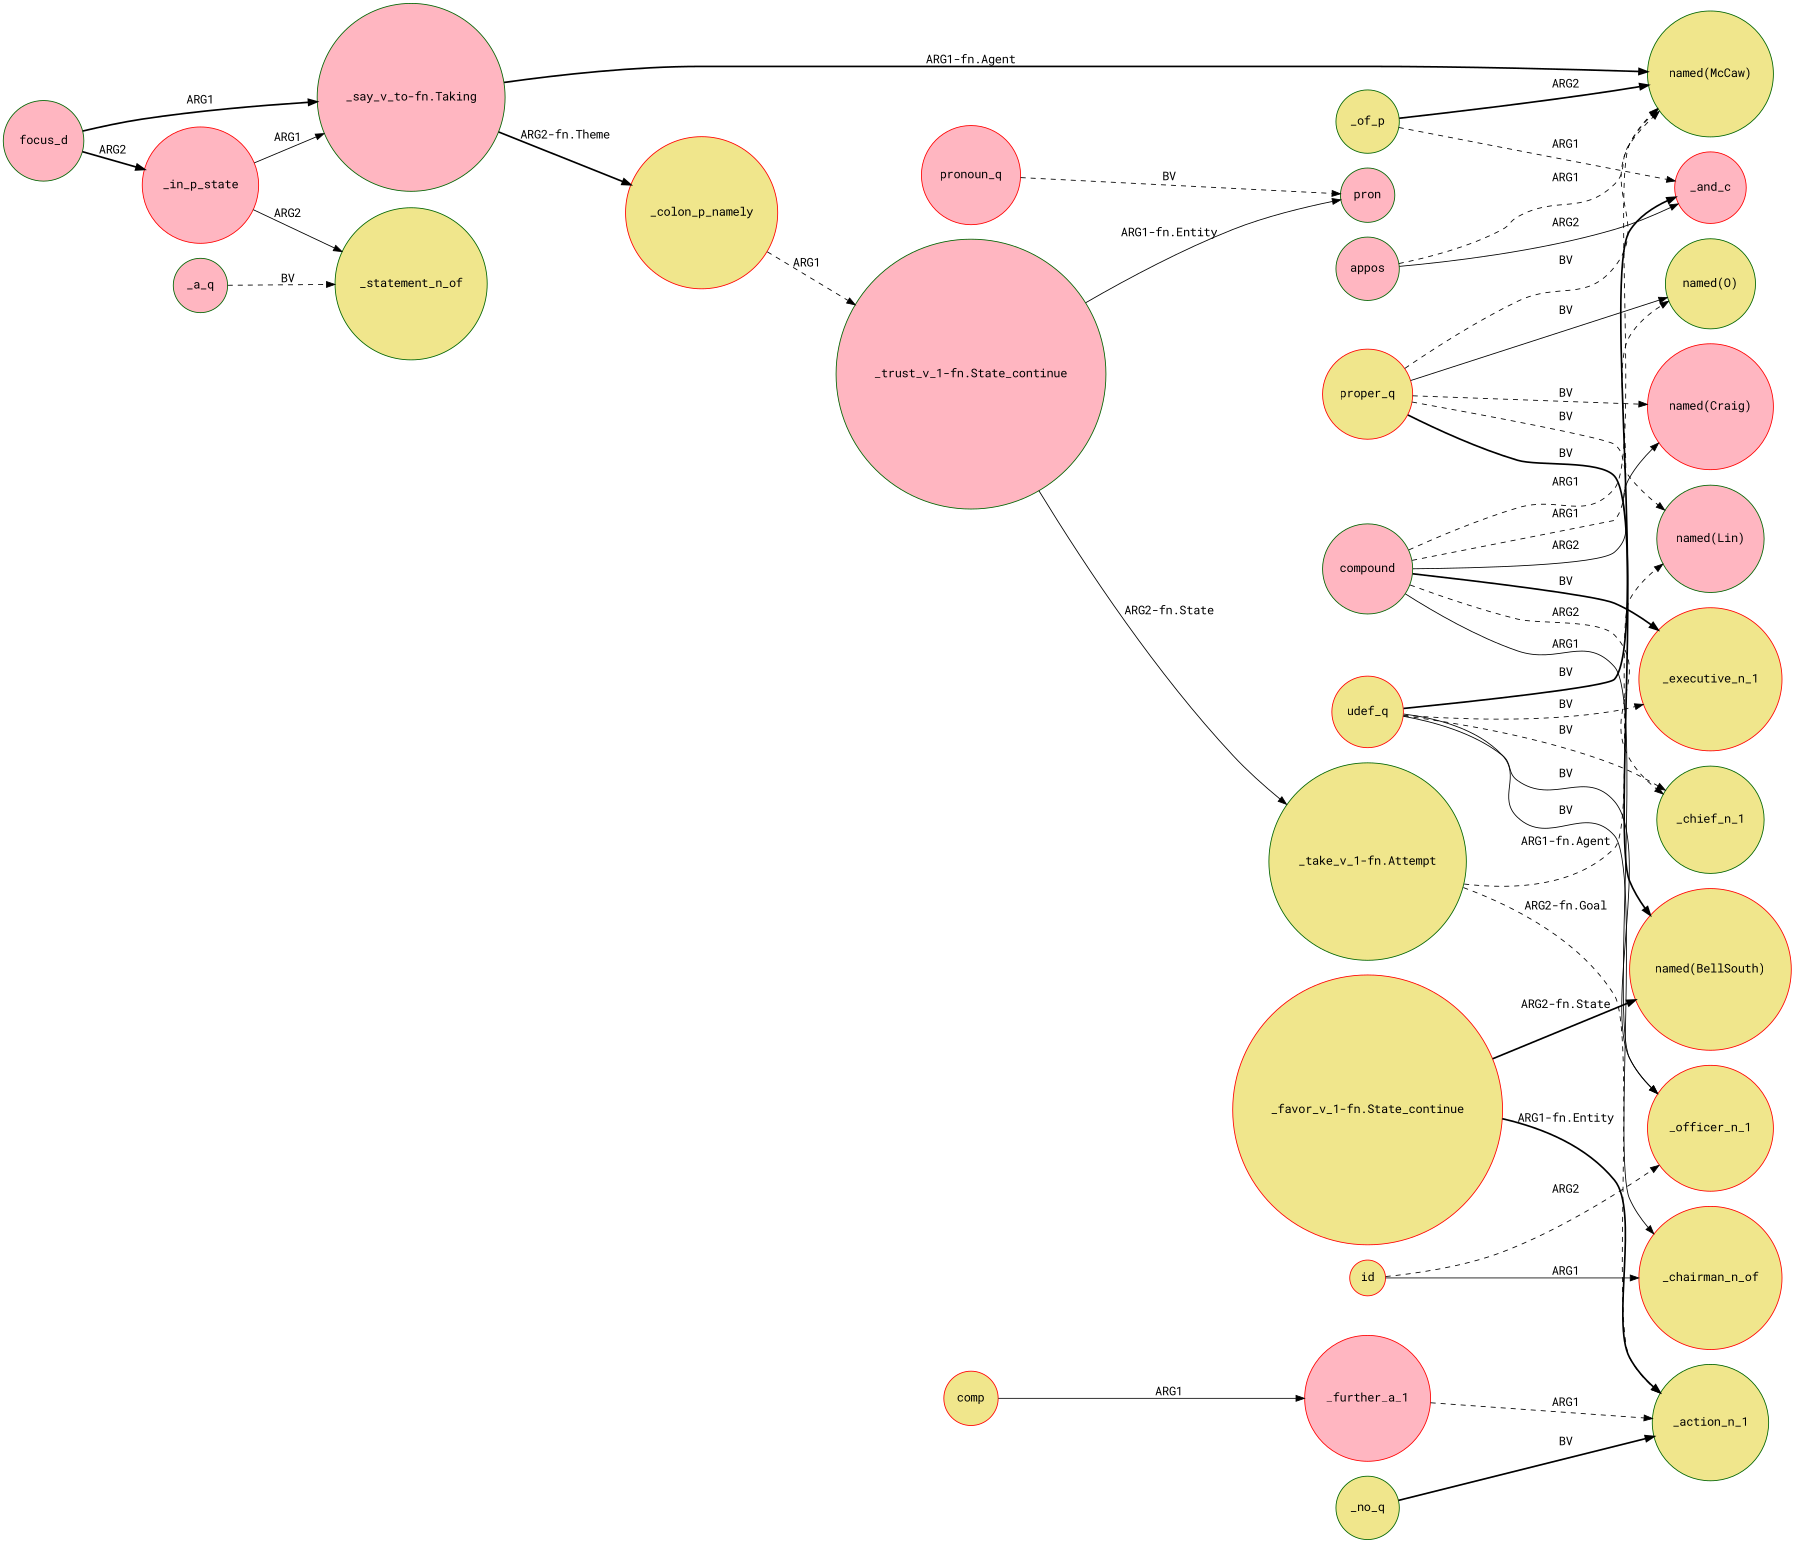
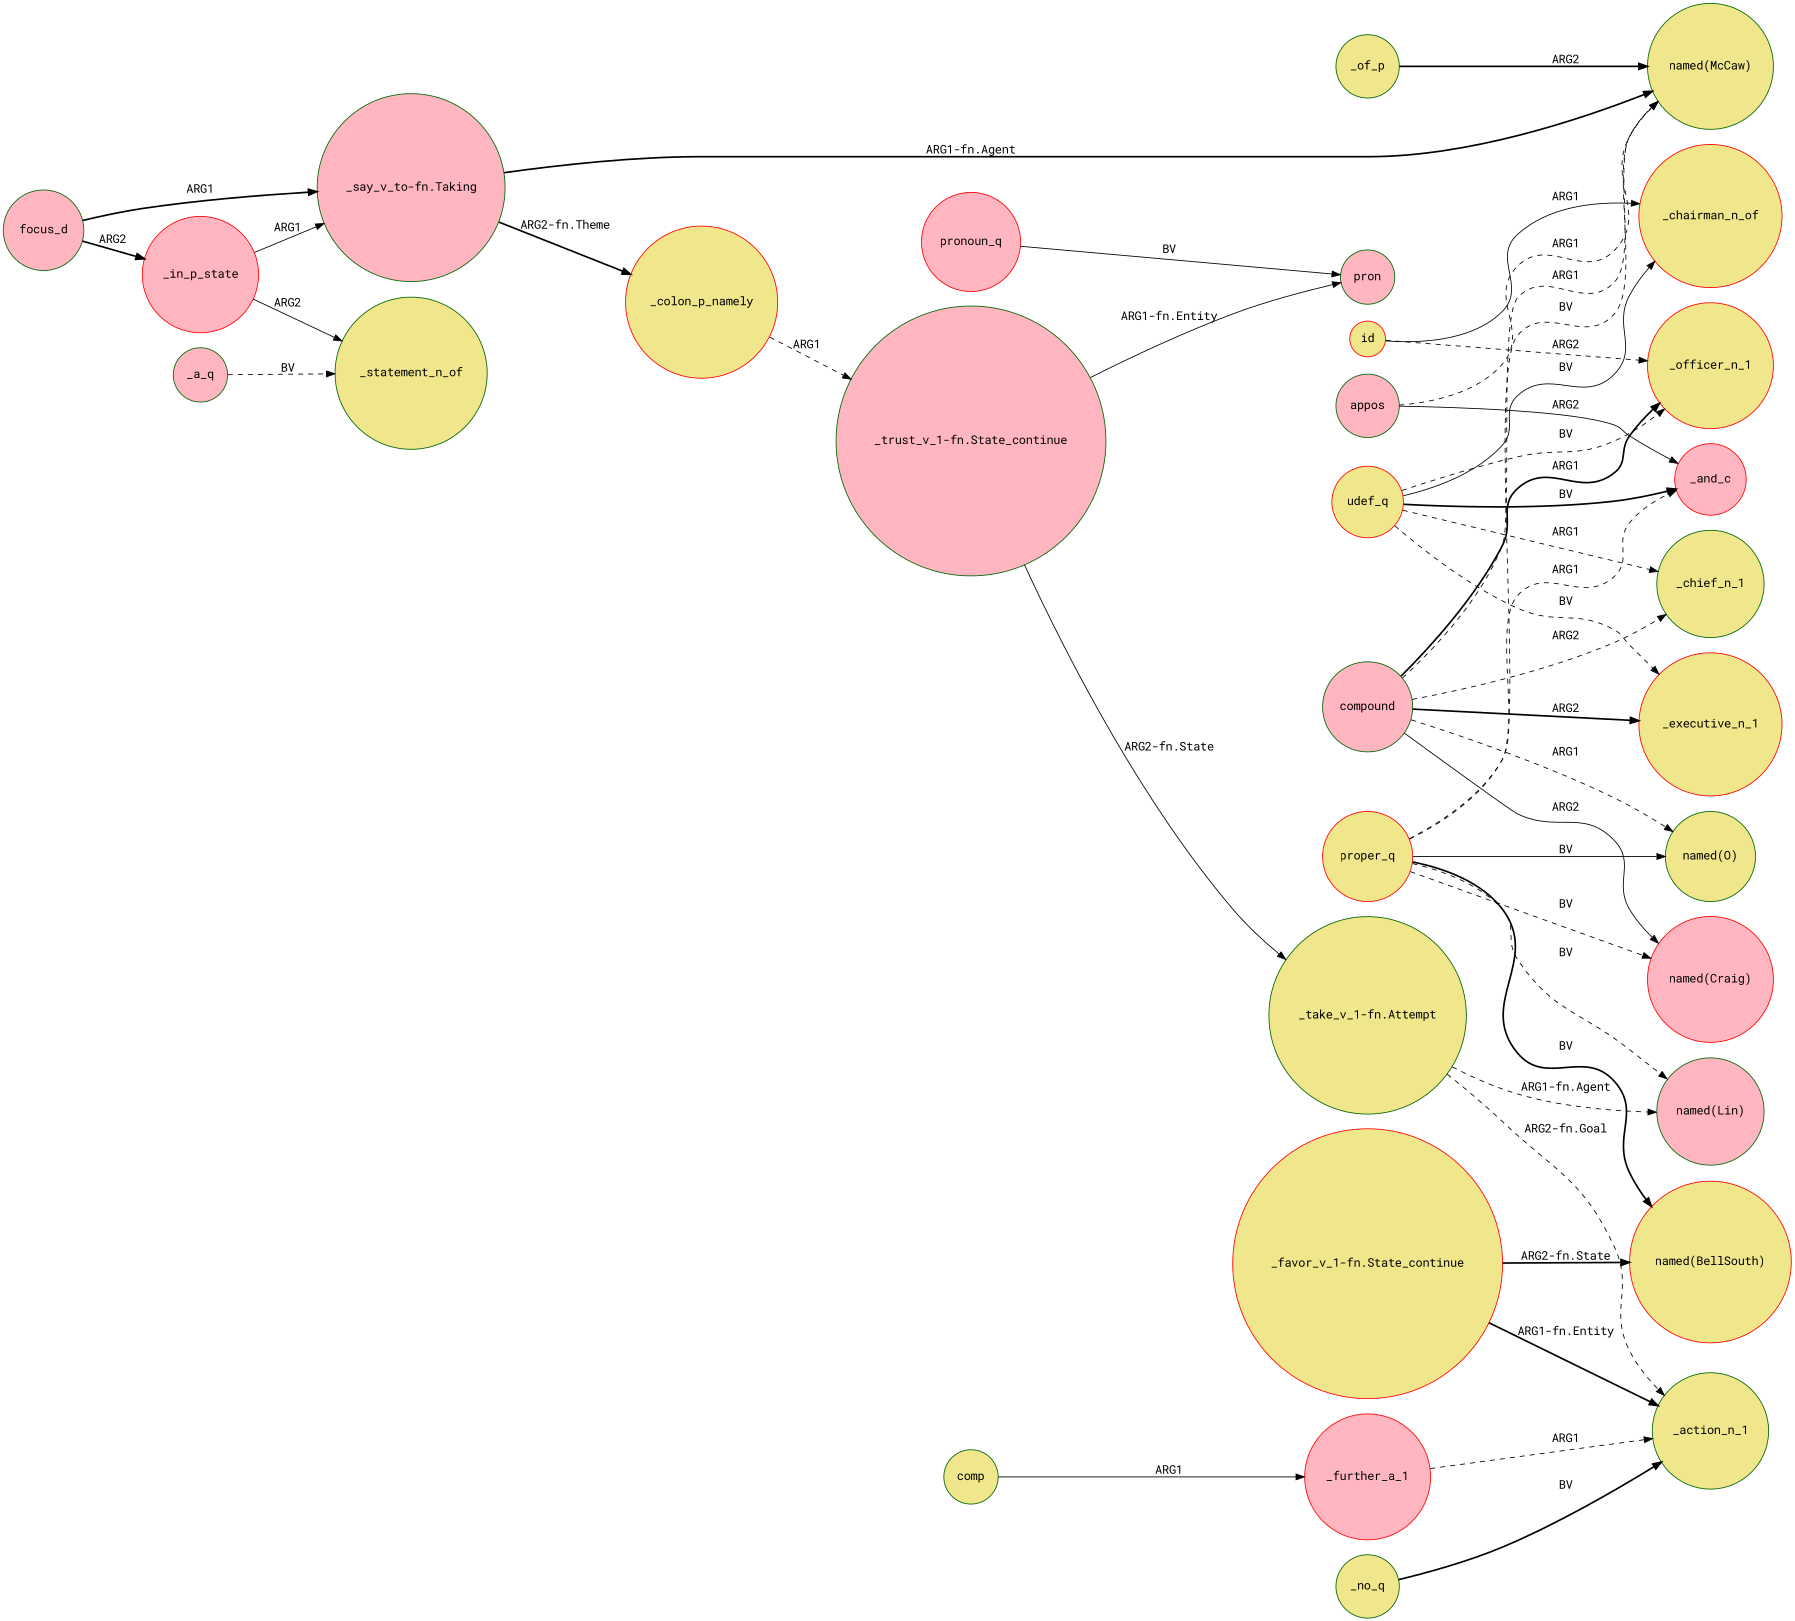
(1533, 153) -> (1516, 598)
(1176, 185) -> (1176, 260)
(1566, 582) -> (1566, 709)
(1604, 657) -> (1515, 491)
(1566, 731) -> (1566, 533)
(1615, 803) -> (1532, 454)
(971, 1398) -> (971, 1477)
